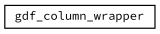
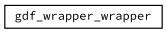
(80, 17) -> (83, 17)
